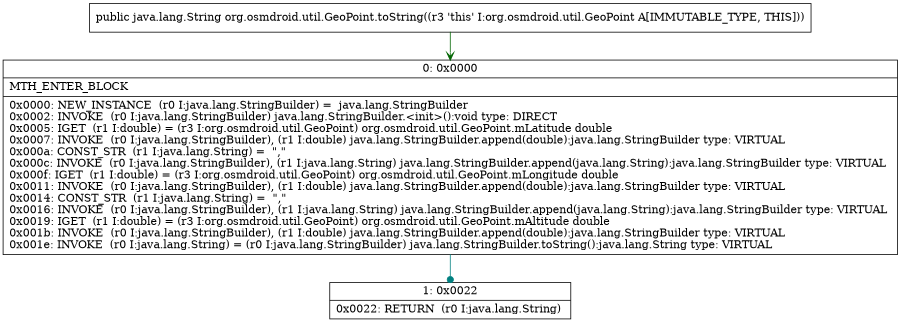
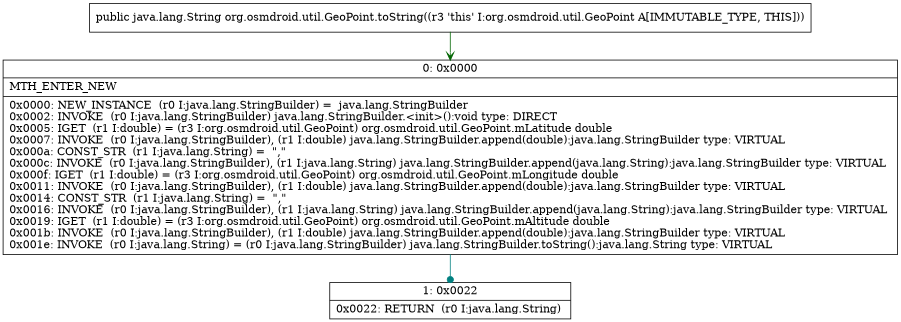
(69, 87) -> (63, 87)
